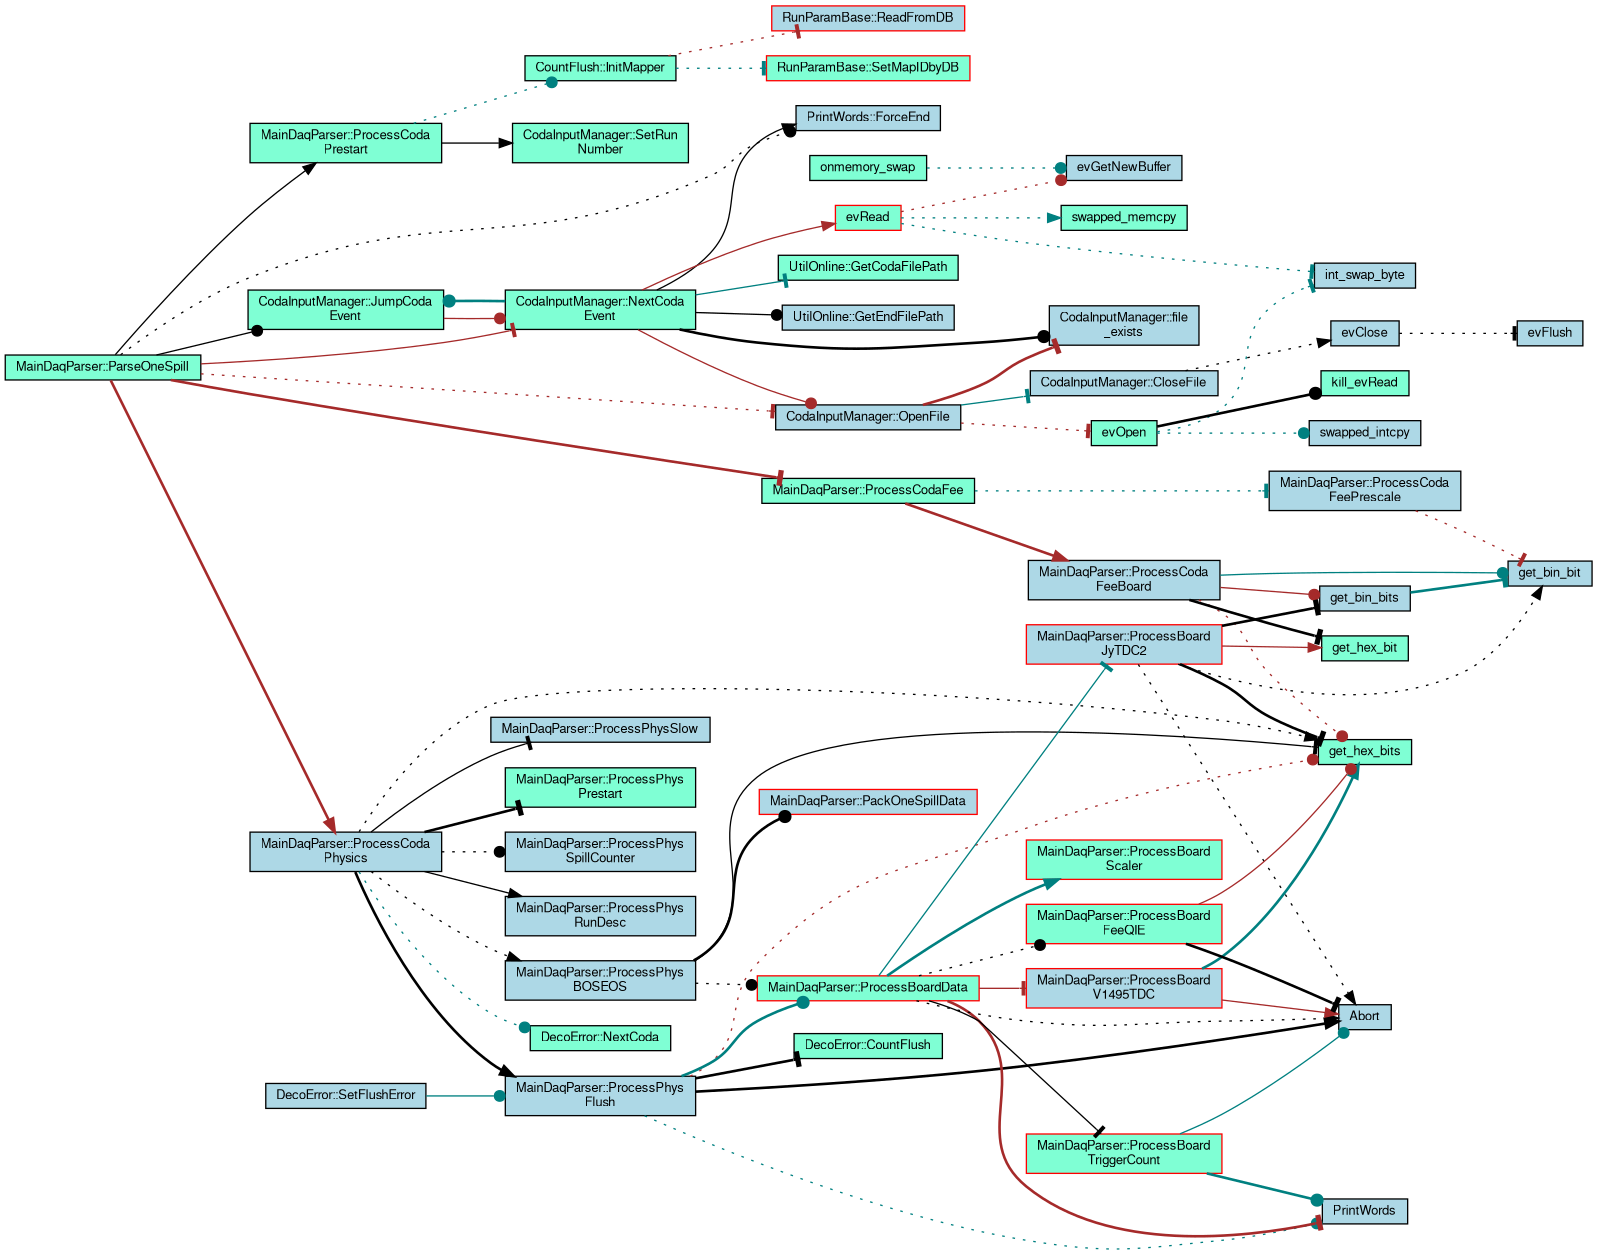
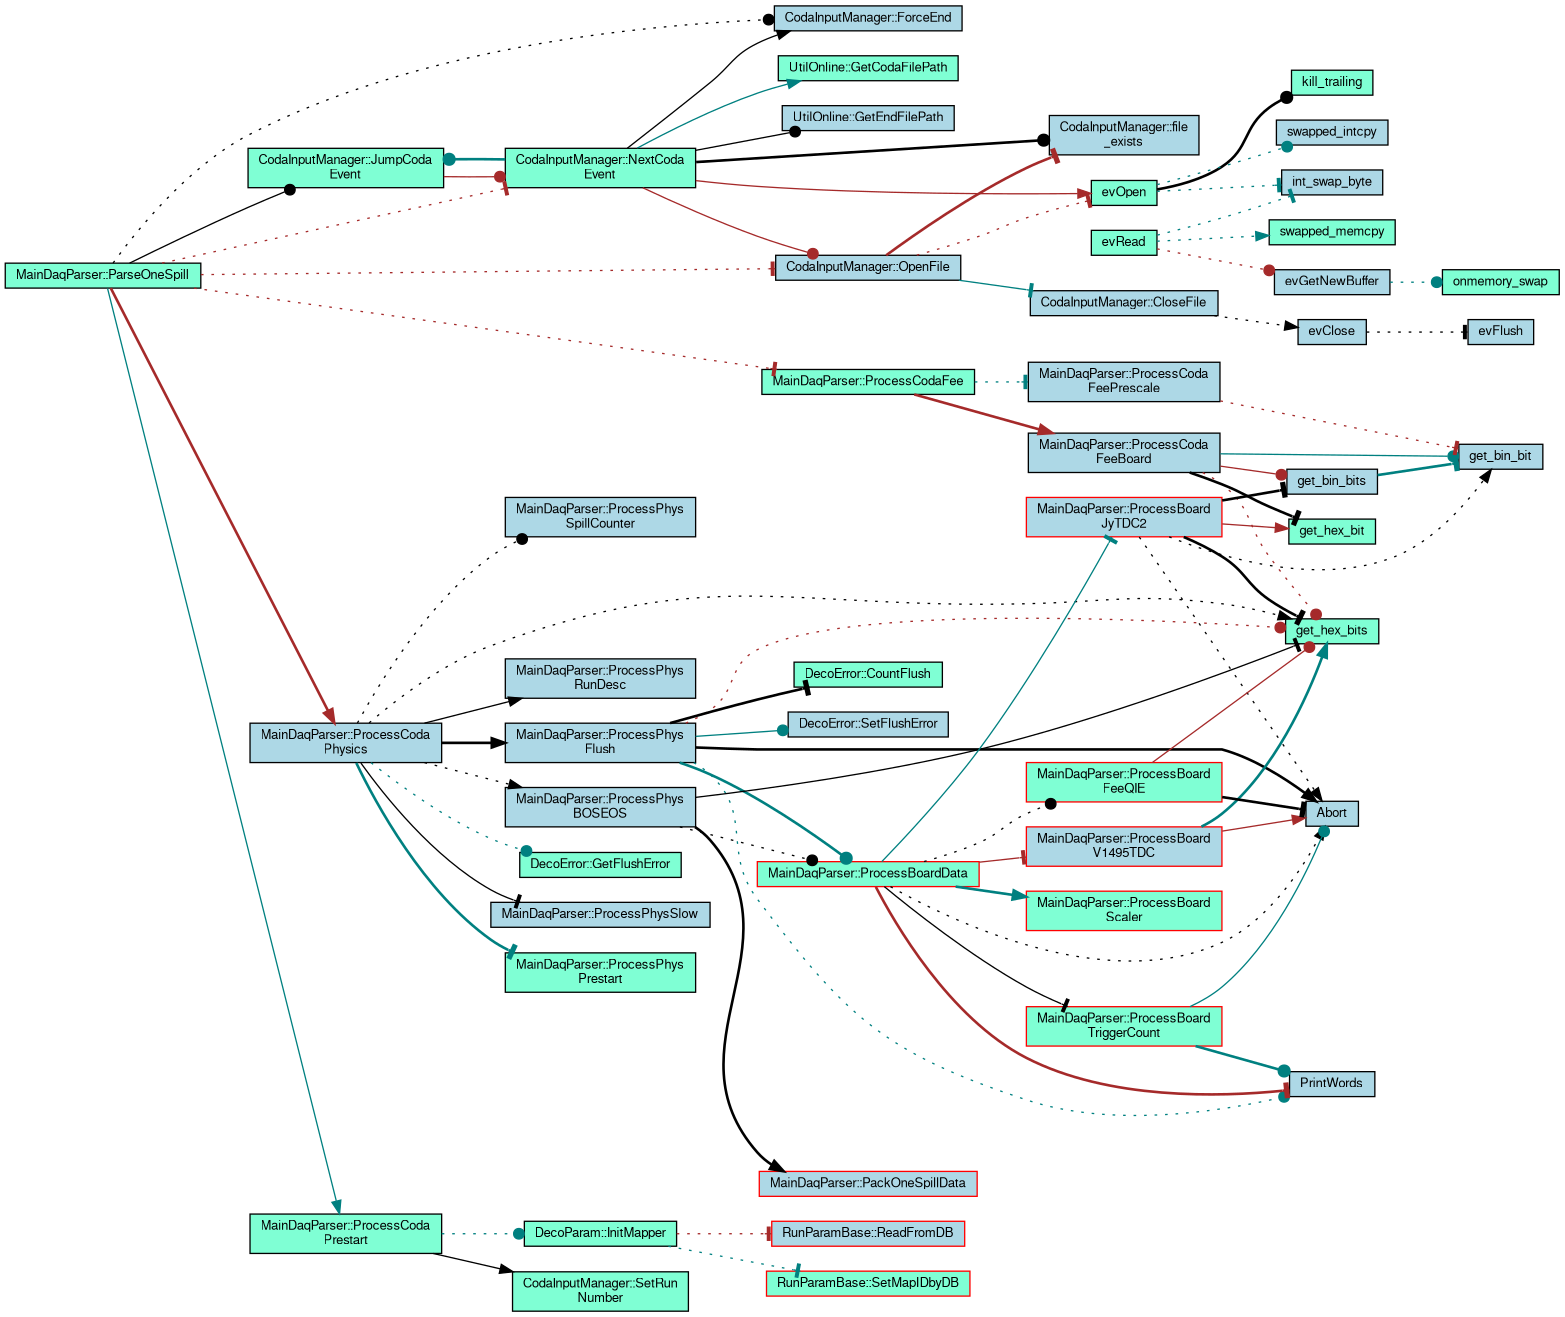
(600, 68) -> (600, 1234)
(868, 118) -> (868, 18)
(991, 168) -> (1411, 282)
(868, 218) -> (1124, 243)
(730, 252) -> (887, 192)
(205, 257) -> (222, 745)
(739, 288) -> (711, 112)
(356, 353) -> (332, 226)
(1365, 383) -> (1332, 83)
(473, 431) -> (482, 328)
(470, 820) -> (419, 867)
(740, 858) -> (733, 996)
(600, 1038) -> (600, 865)
(460, 1096) -> (736, 734)
